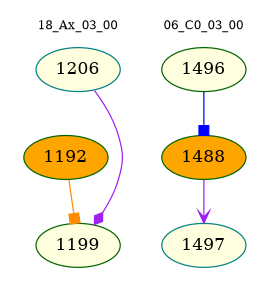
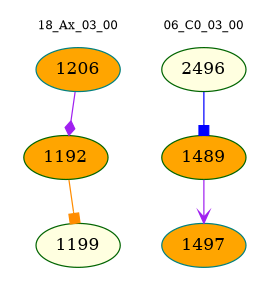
(78, 70) -> (78, 70)
(204, 70) -> (204, 70)
(122, 150) -> (73, 106)
(204, 157) -> (204, 157)
(204, 245) -> (204, 245)
